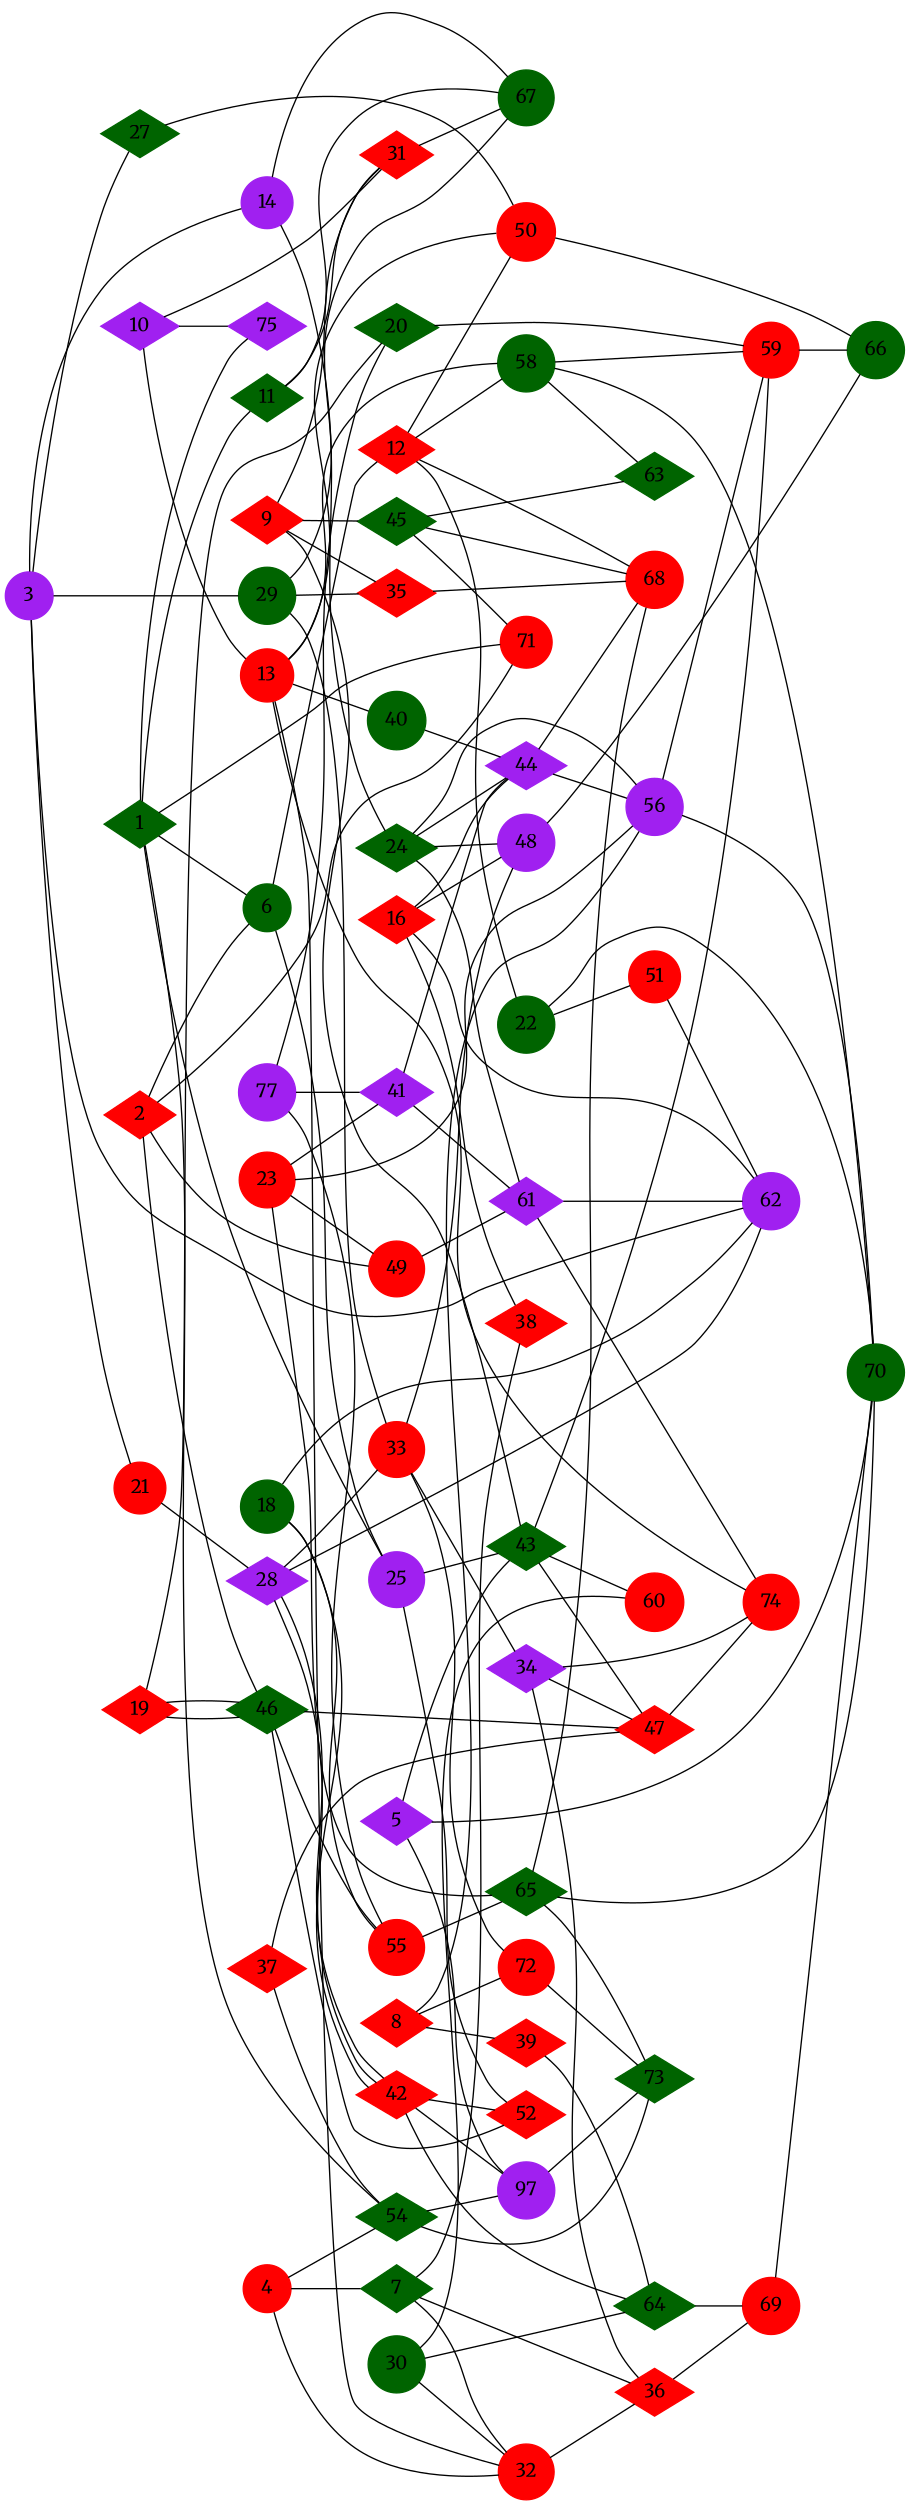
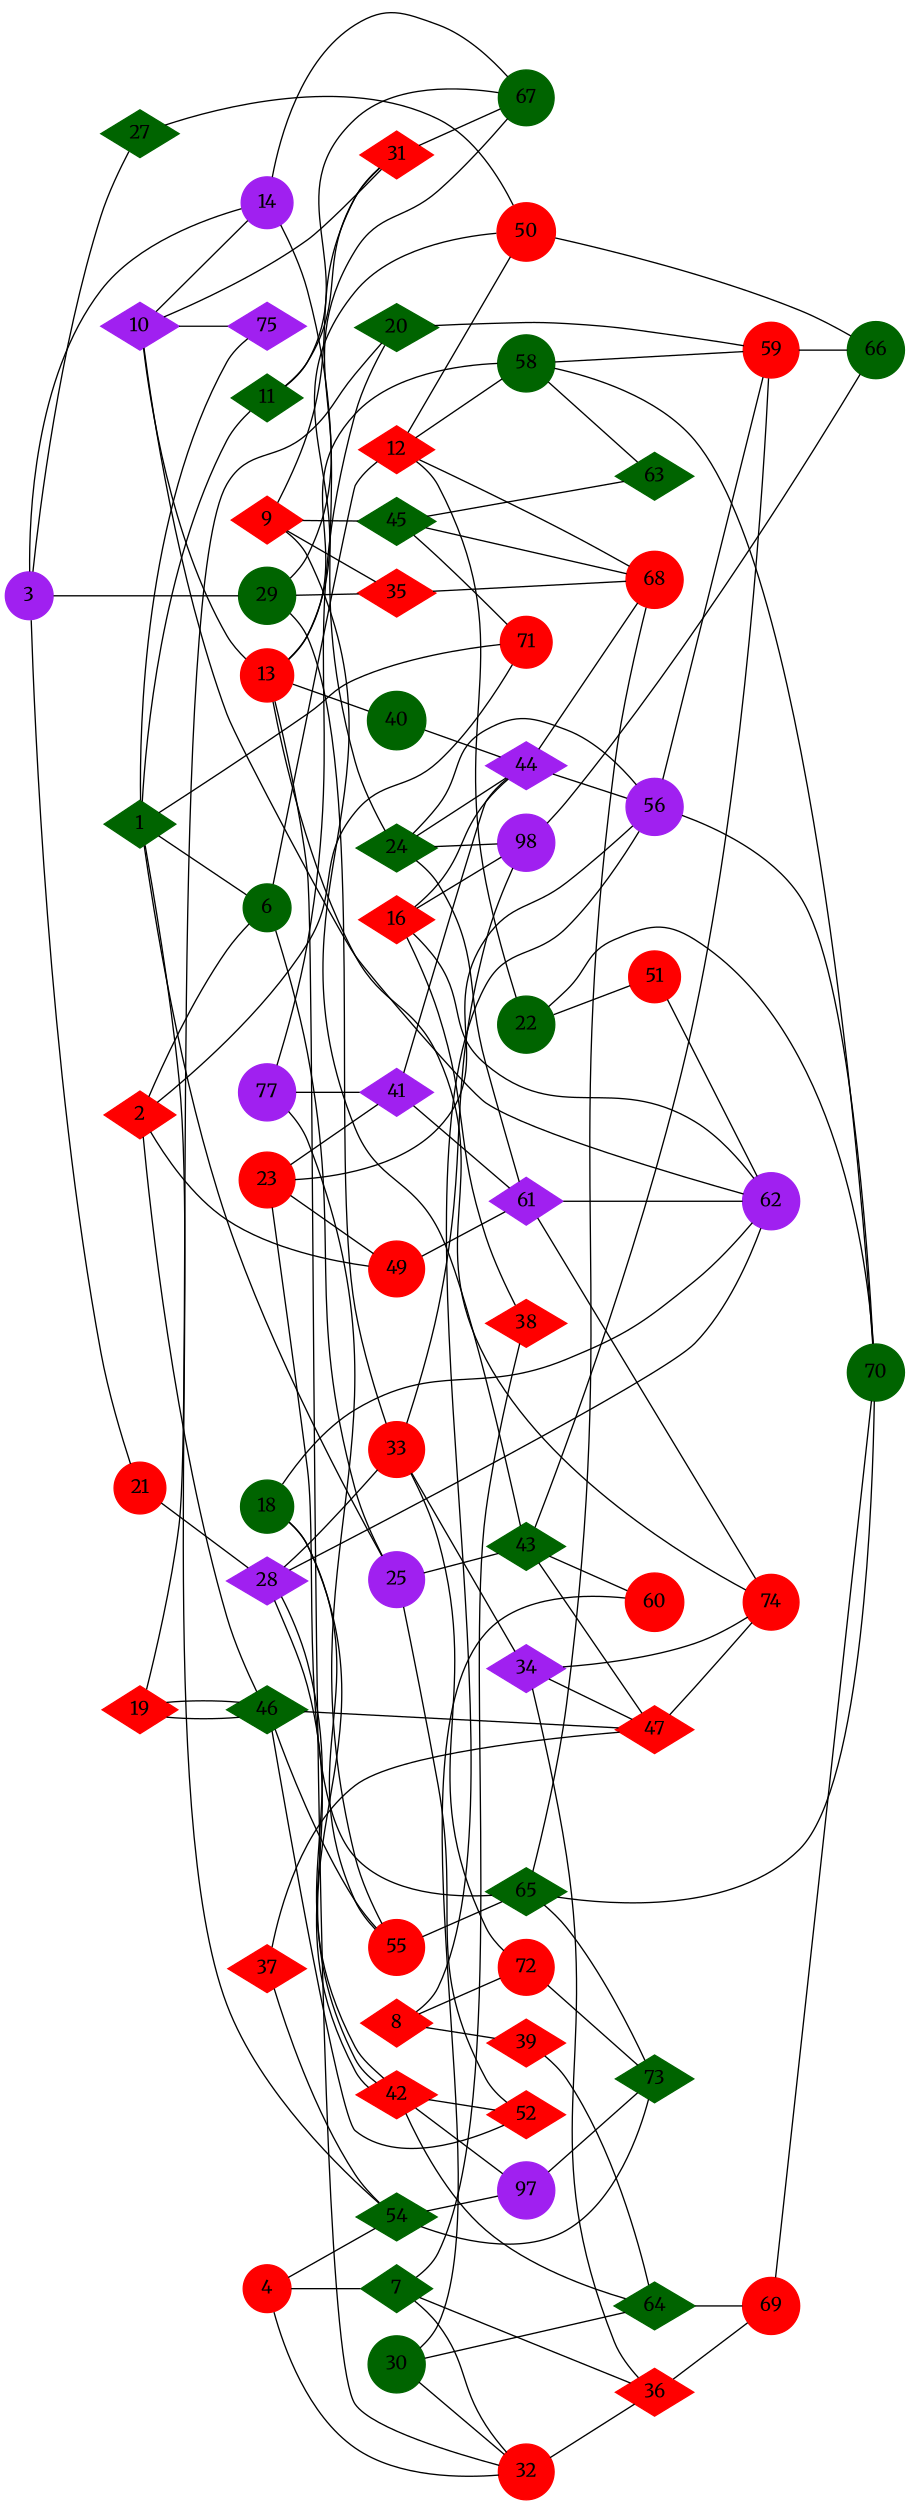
none -> (202, 266)
(526, 843) -> (526, 843)
(134, 1198) -> (271, 804)
(397, 1821) -> none
